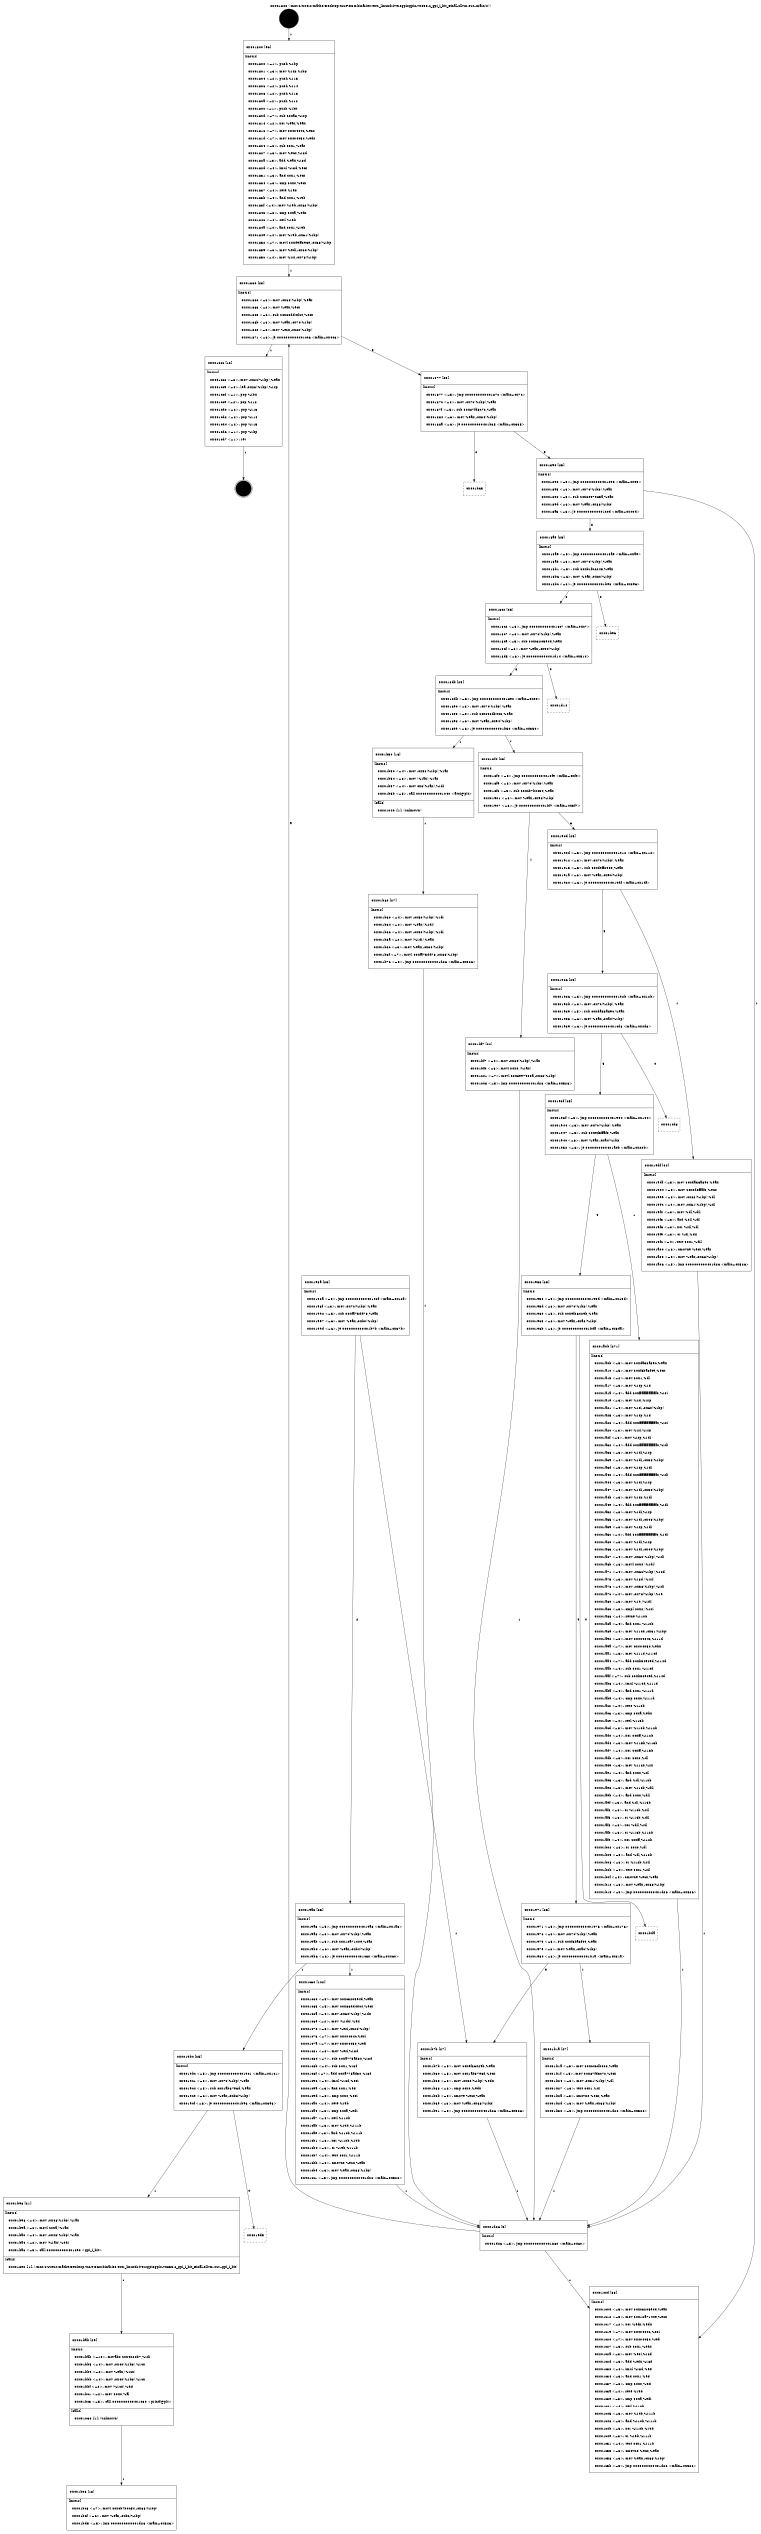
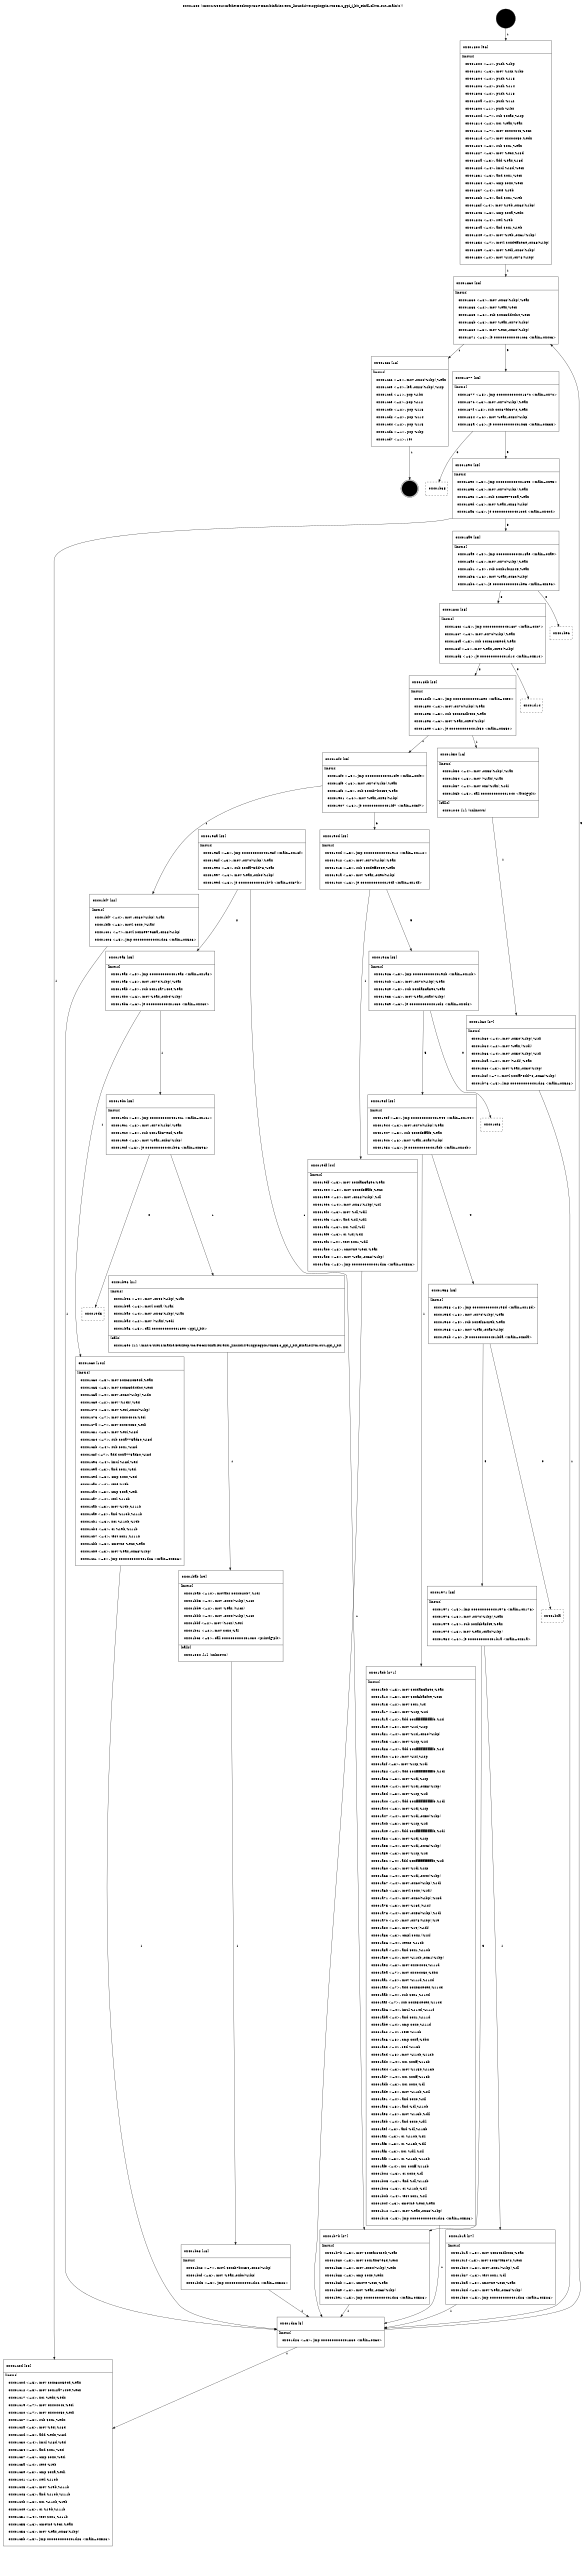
none -> (288, 2303)
